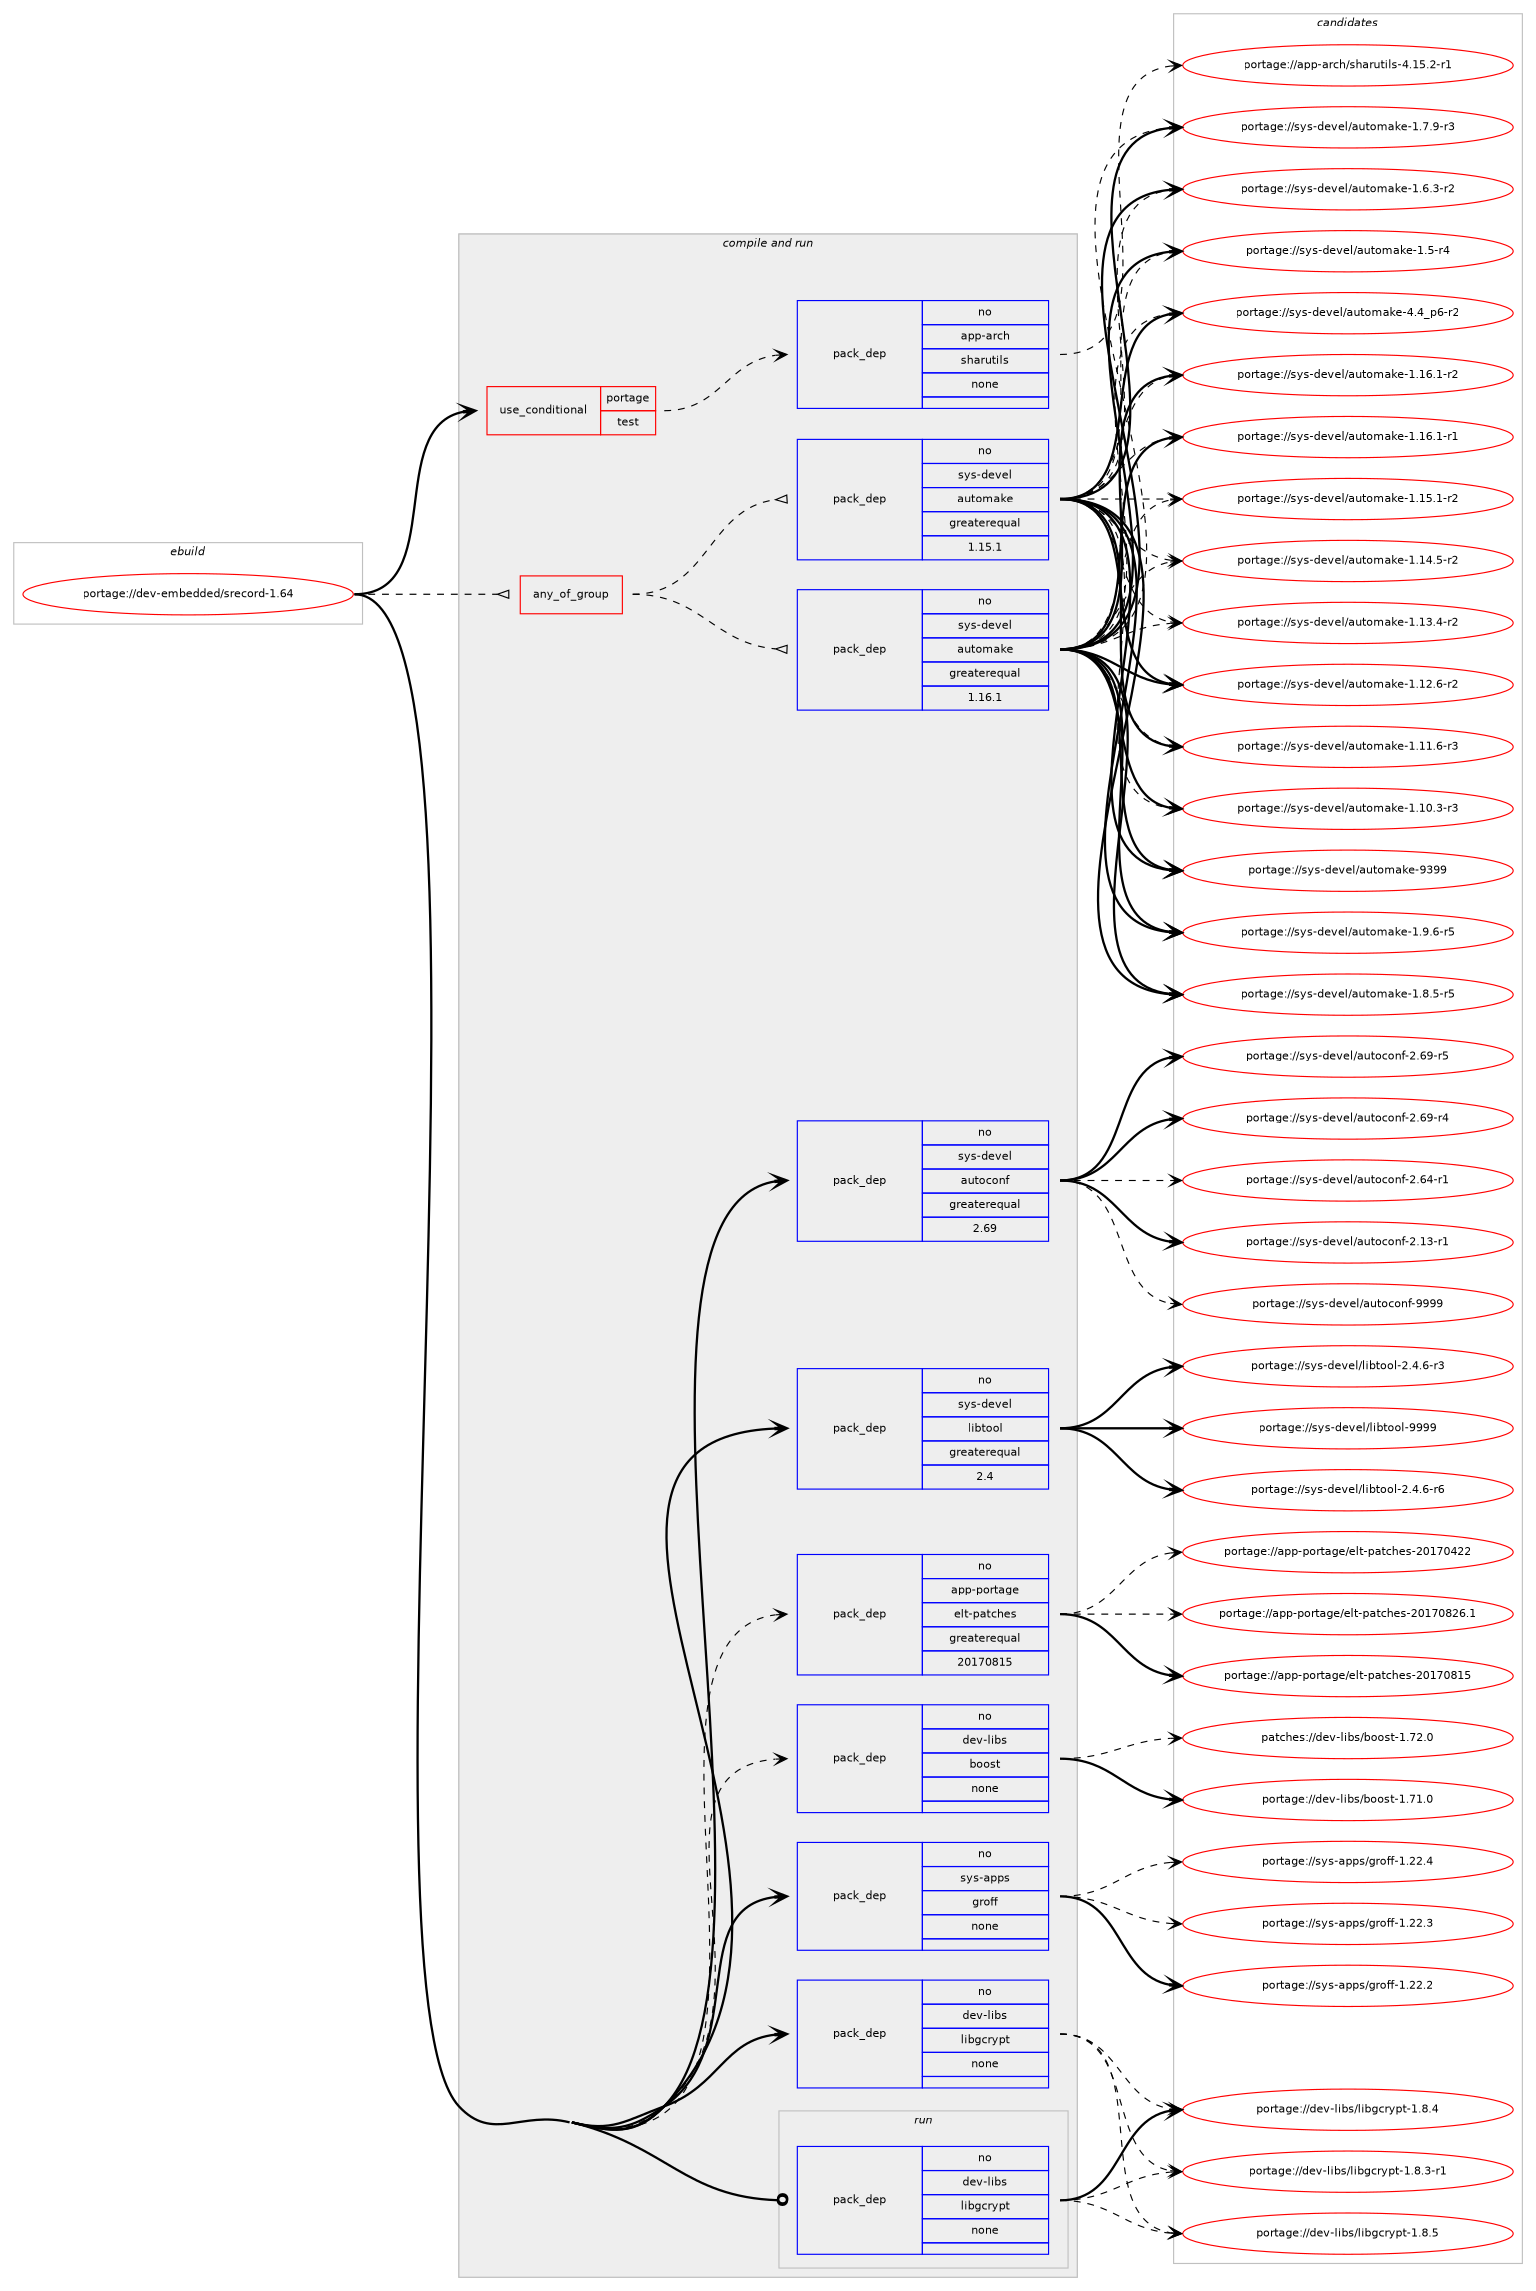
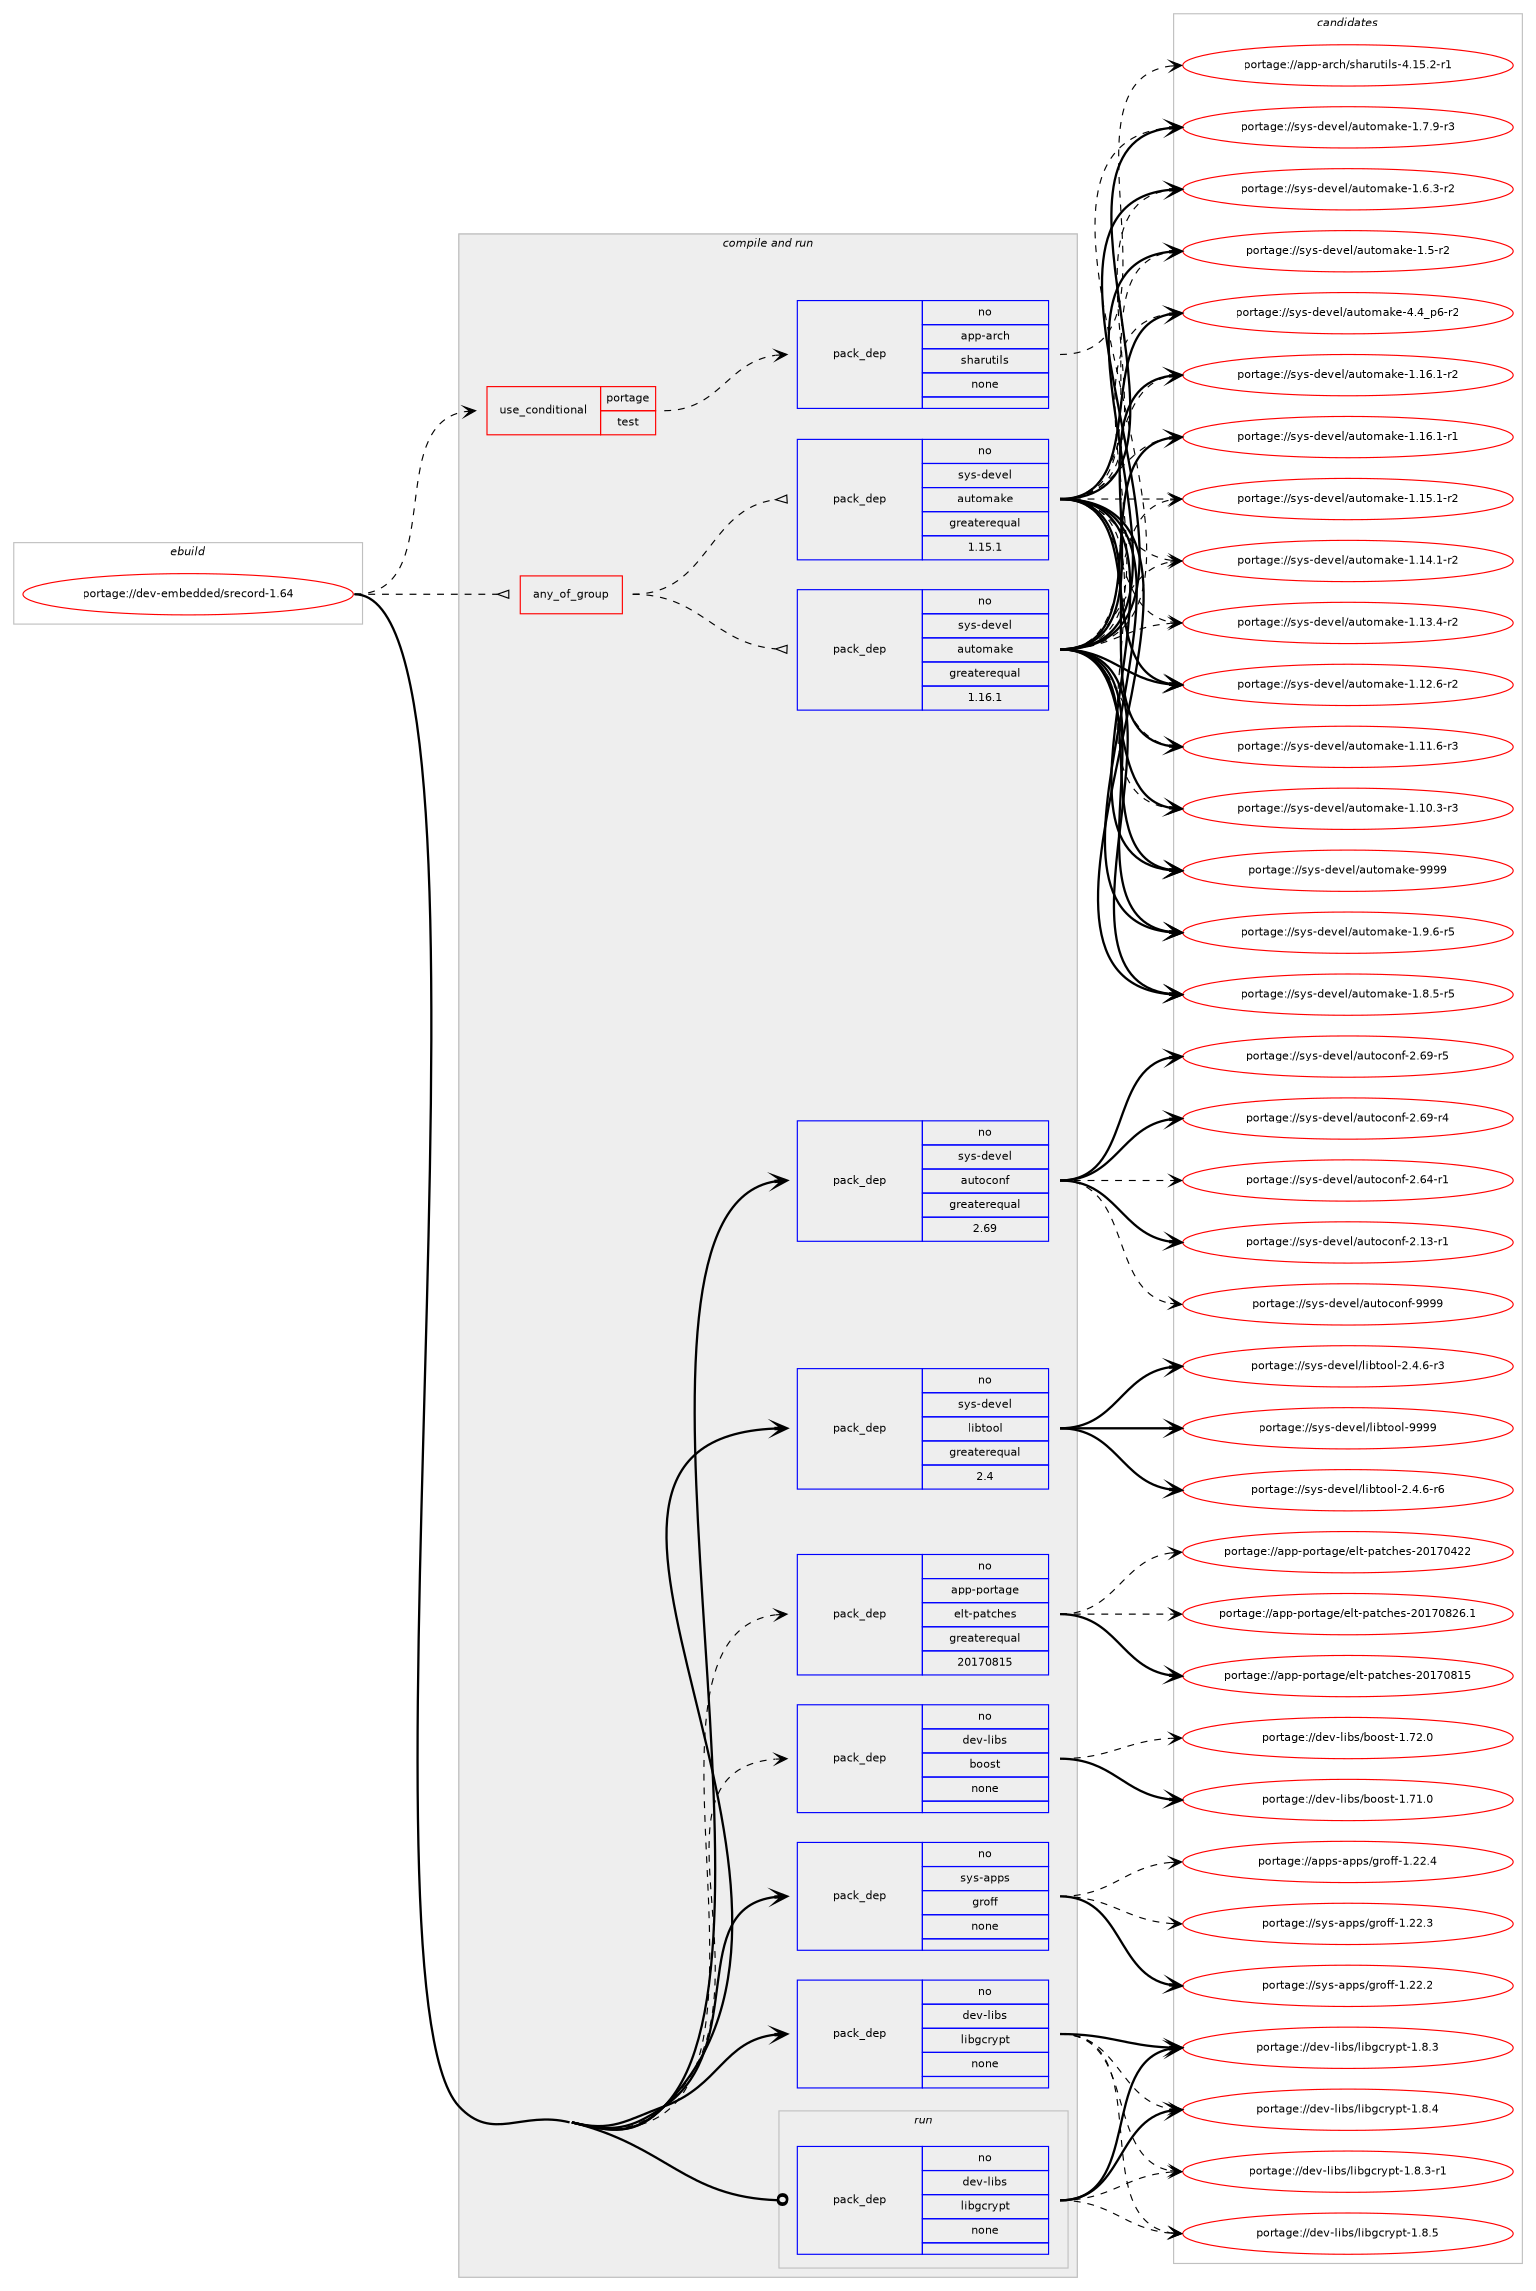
(1348, 251) -> (1348, 251)
(414, 508) -> (414, 508)
(1348, 561) -> (1348, 561)
(1348, 871) -> (1348, 871)
(1348, 1738) -> (1348, 1738)
(1348, 1862) -> (1348, 1862)
none -> (1348, 2048)
